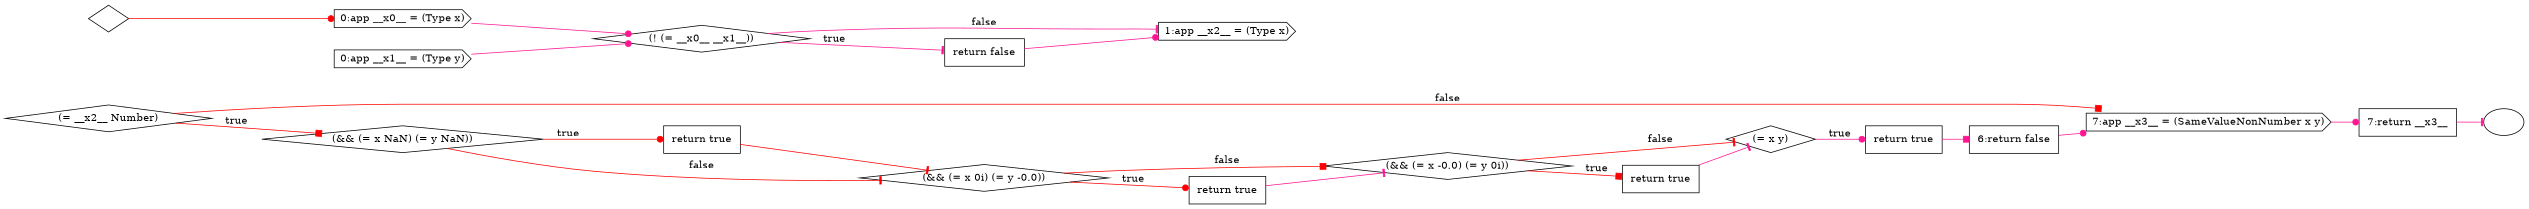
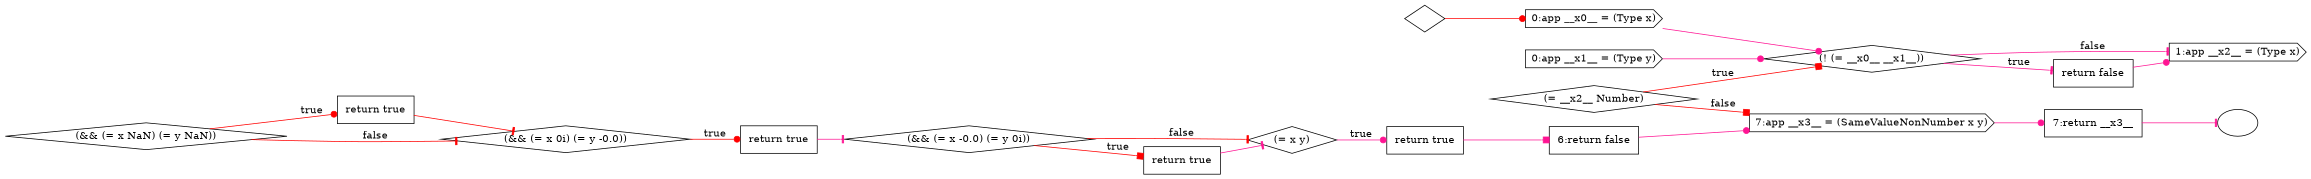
(245, 128) -> (1729, 80)
(1191, 168) -> none
